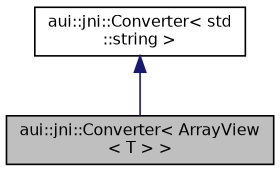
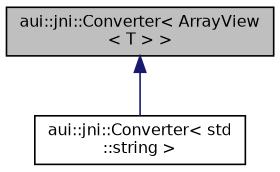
(140, 94) -> (140, 94)
